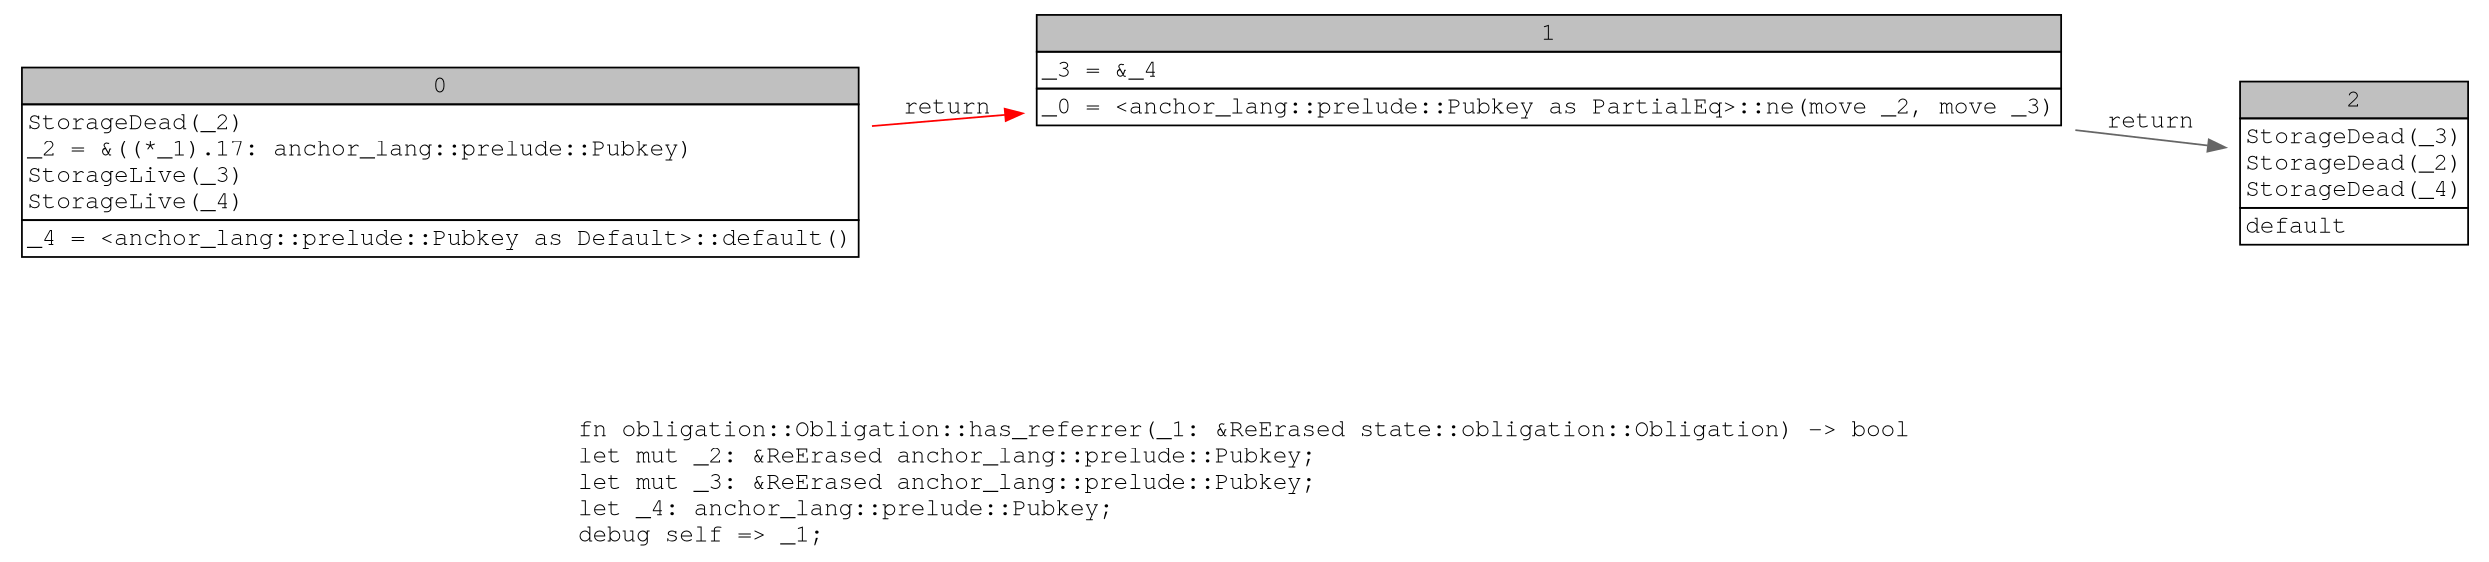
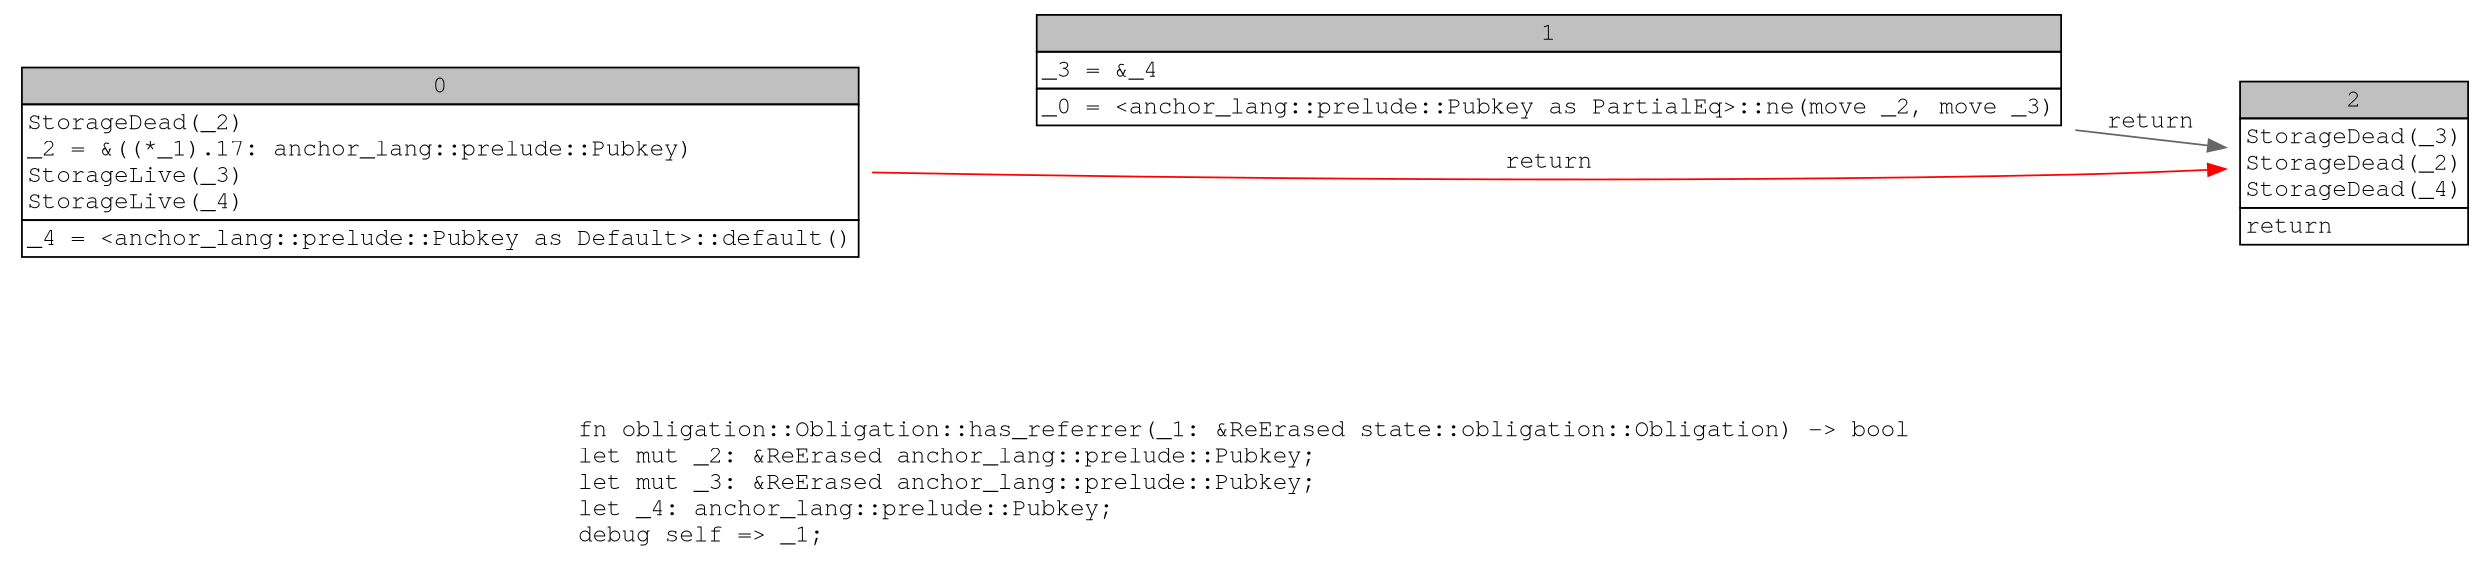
(938, 120) -> (1540, 179)
(2296, 225) -> (2289, 225)
